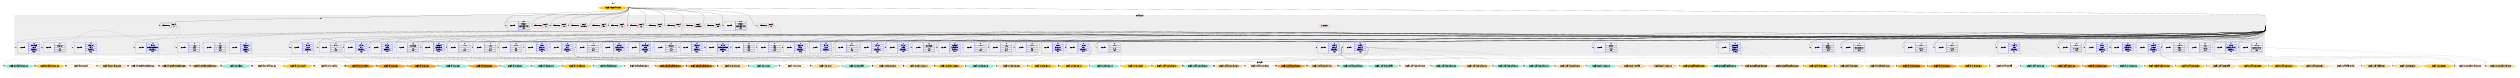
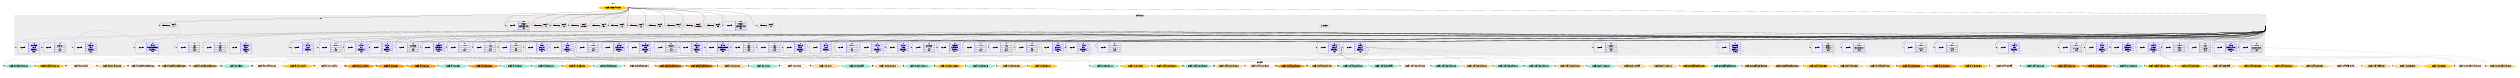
(918, 66) -> (918, 66)
(1074, 66) -> none
